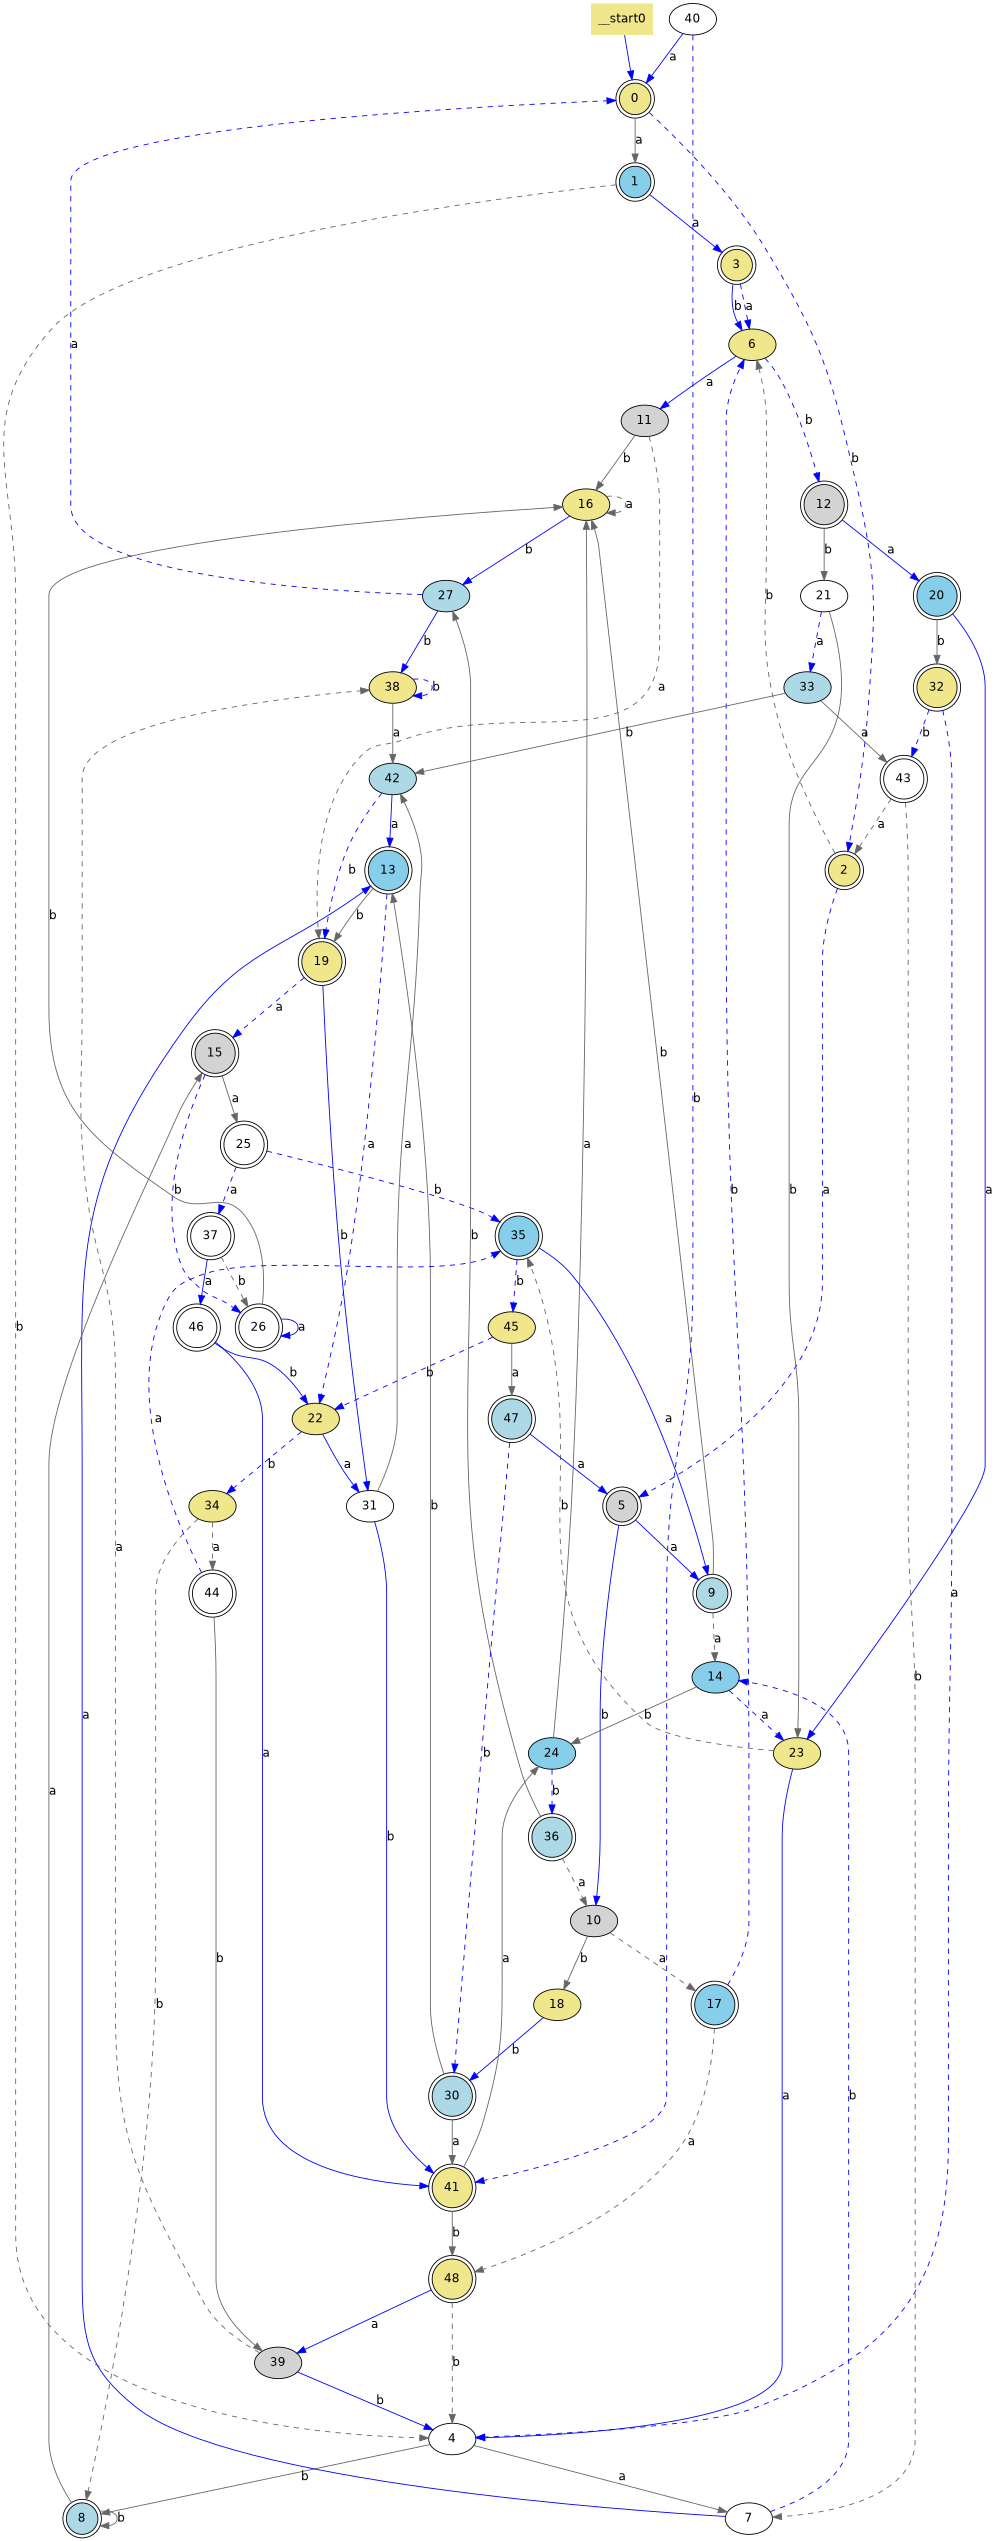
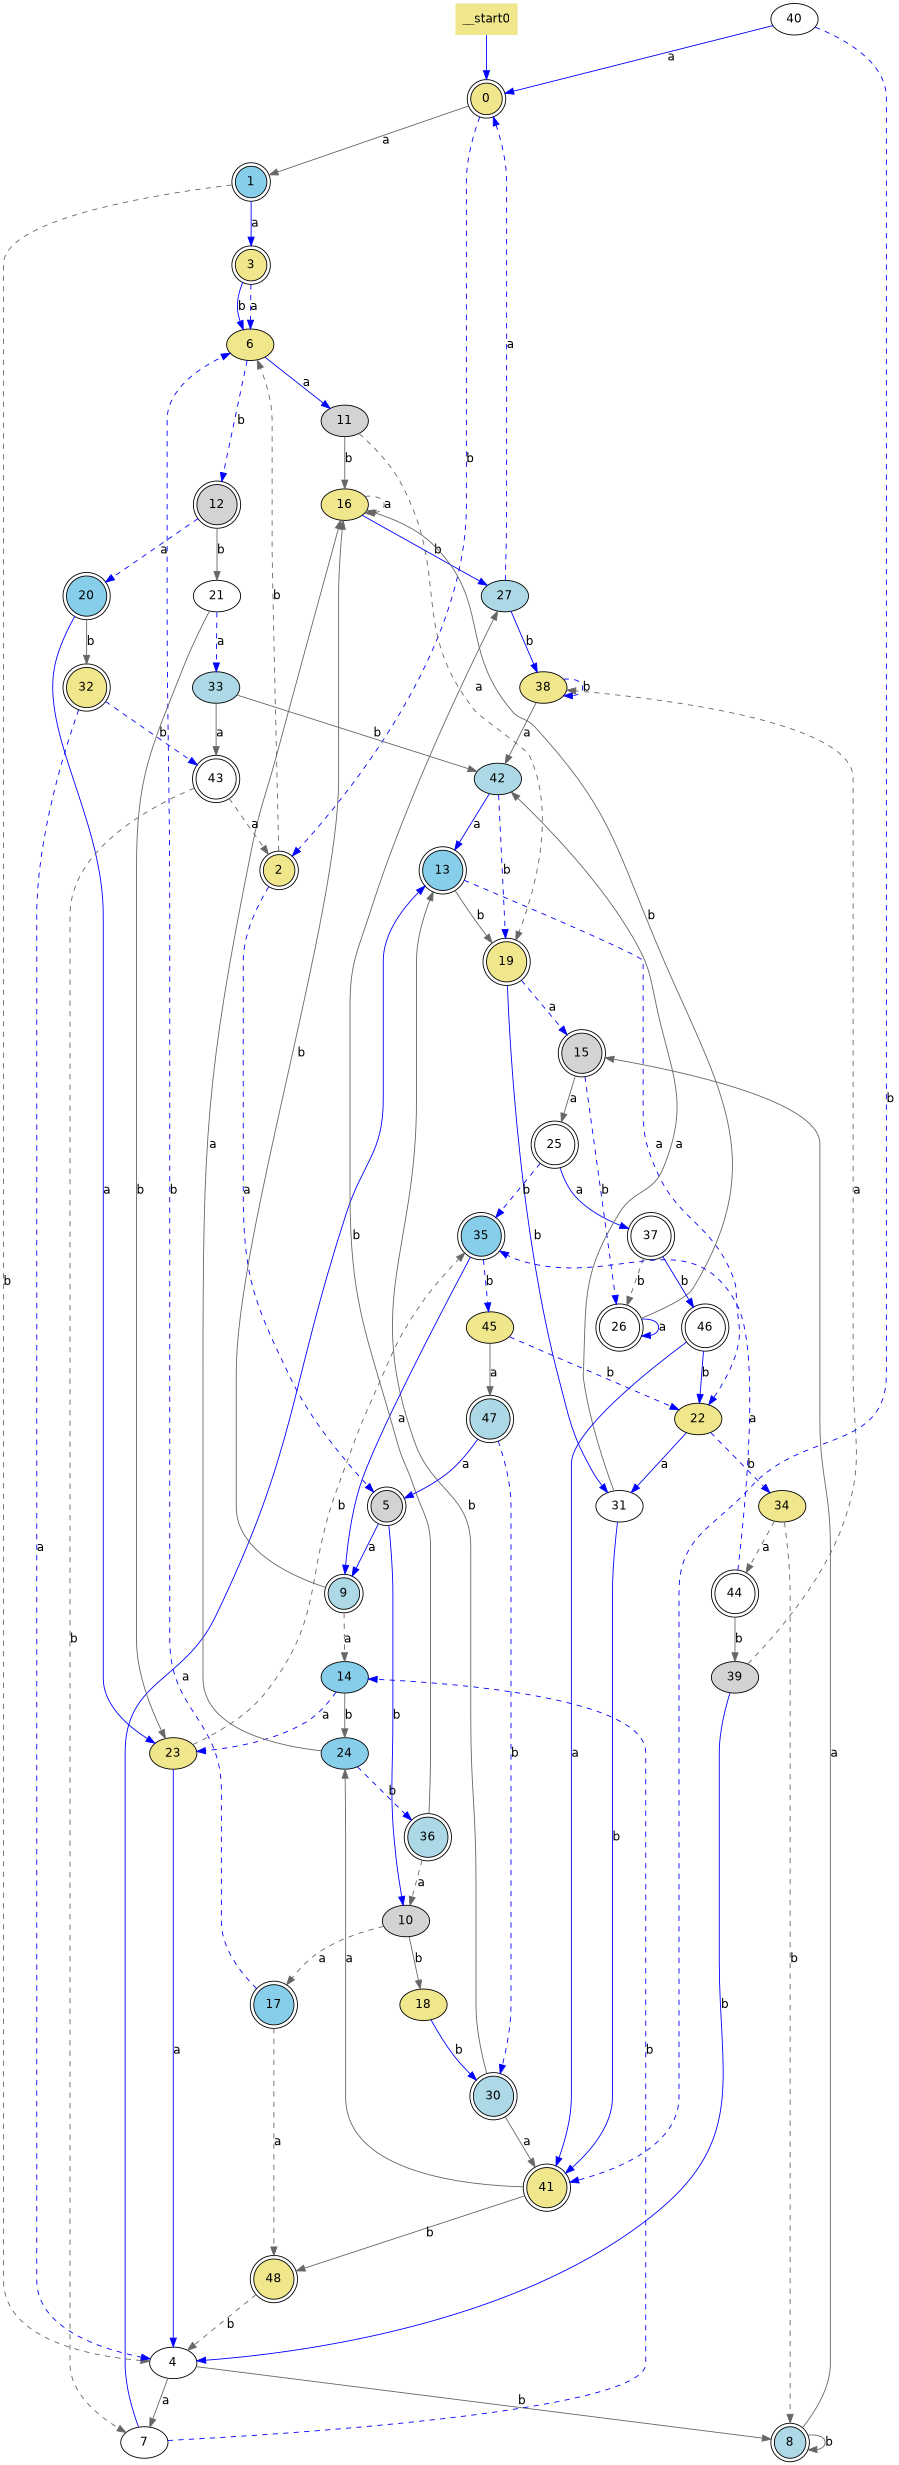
(877, 548) -> (156, 548)
(229, 1186) -> (583, 1204)
(209, 1282) -> (685, 1282)
(368, 2320) -> none
